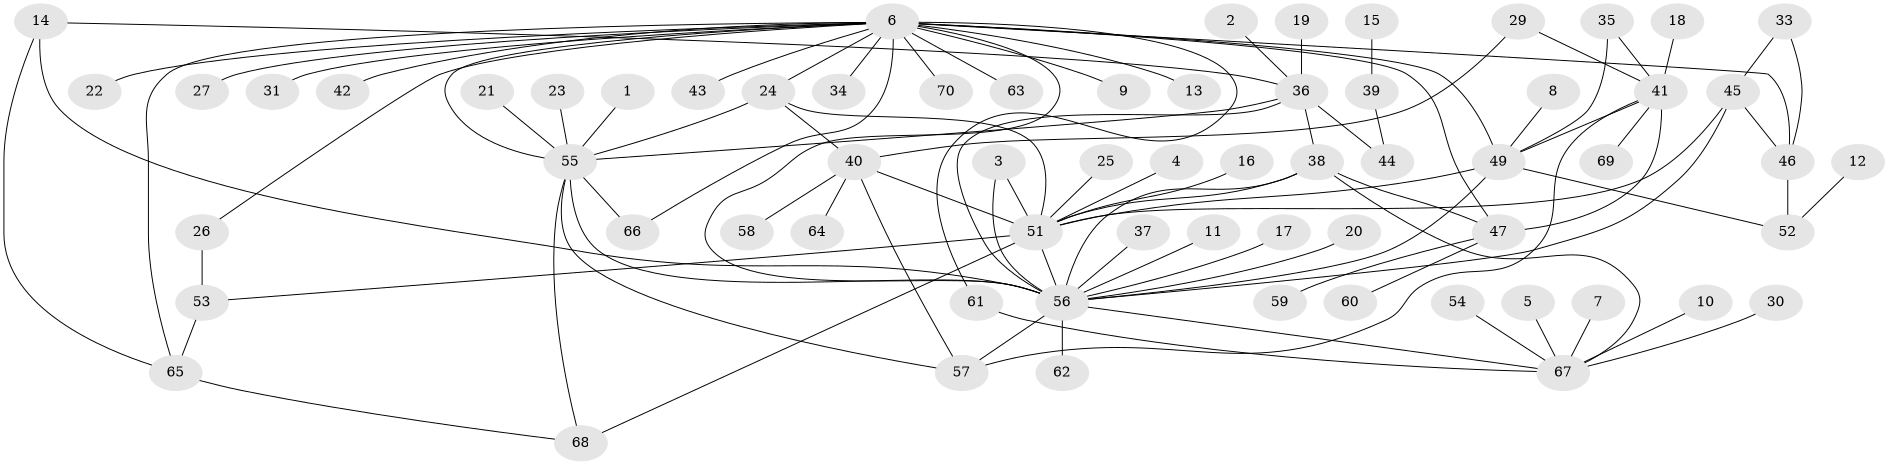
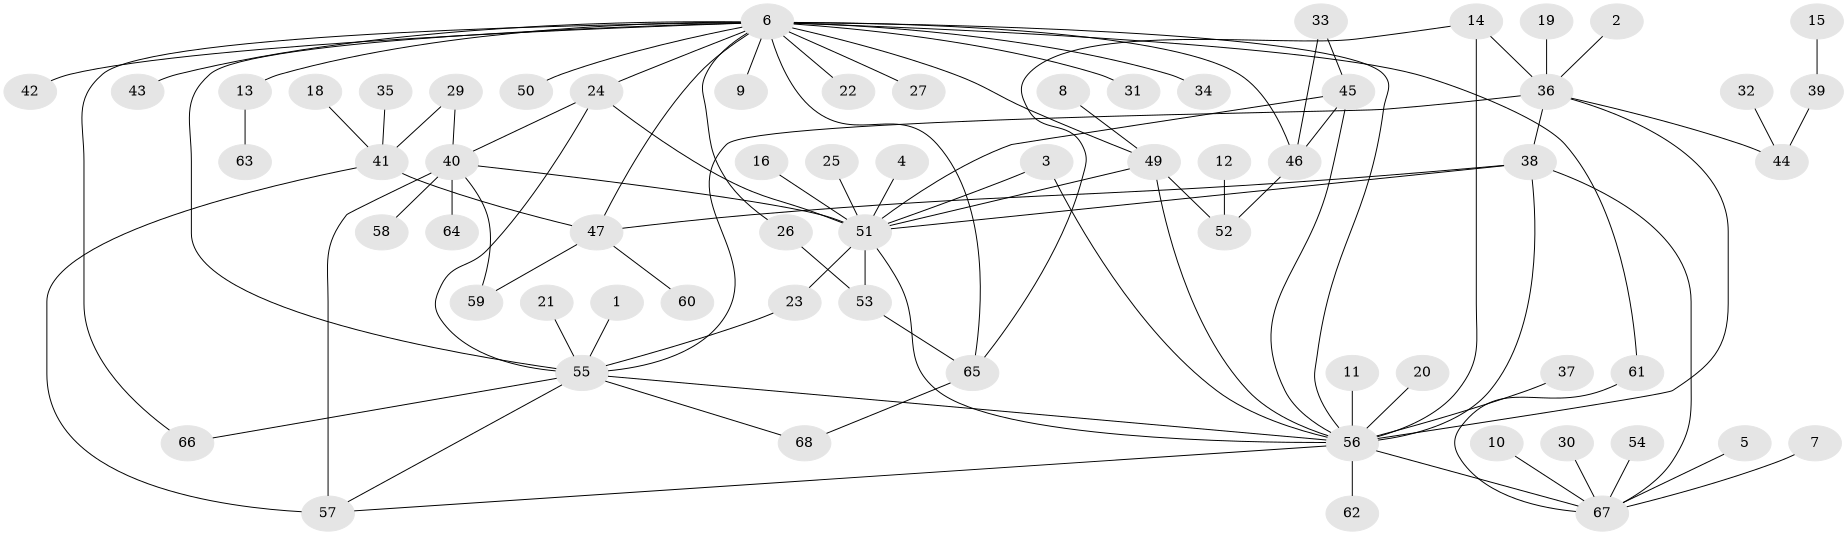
(959, 59) -> (245, 127)
(946, 92) -> (526, 92)
none -> (1747, 92)
(1586, 112) -> none
(1580, 127) -> none
(1606, 162) -> none
none -> (490, 229)
(1284, 232) -> none
(819, 333) -> (832, 265)
